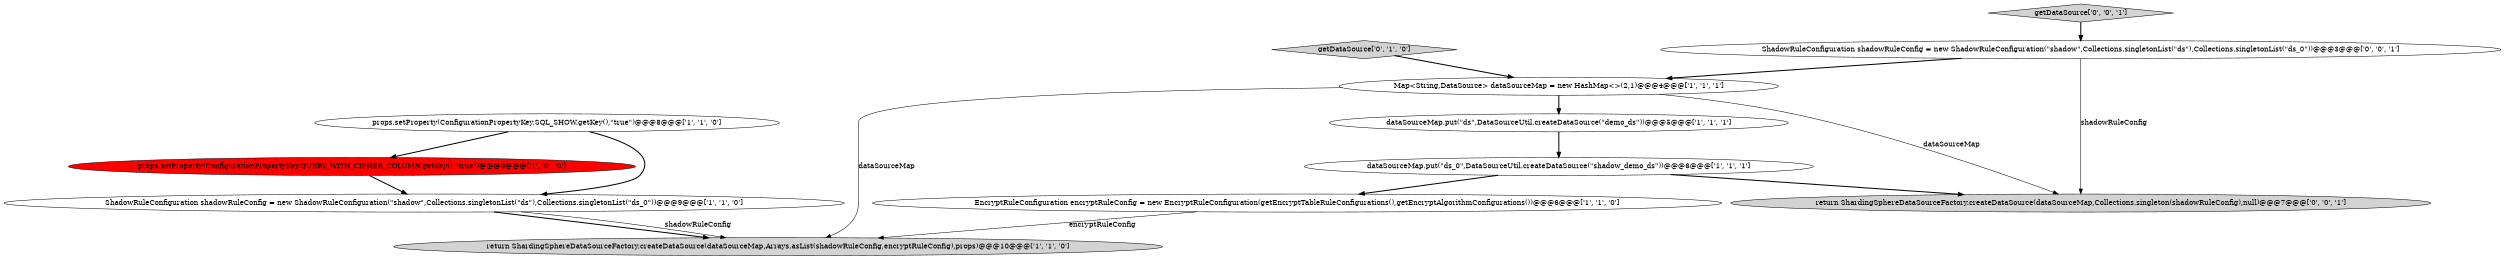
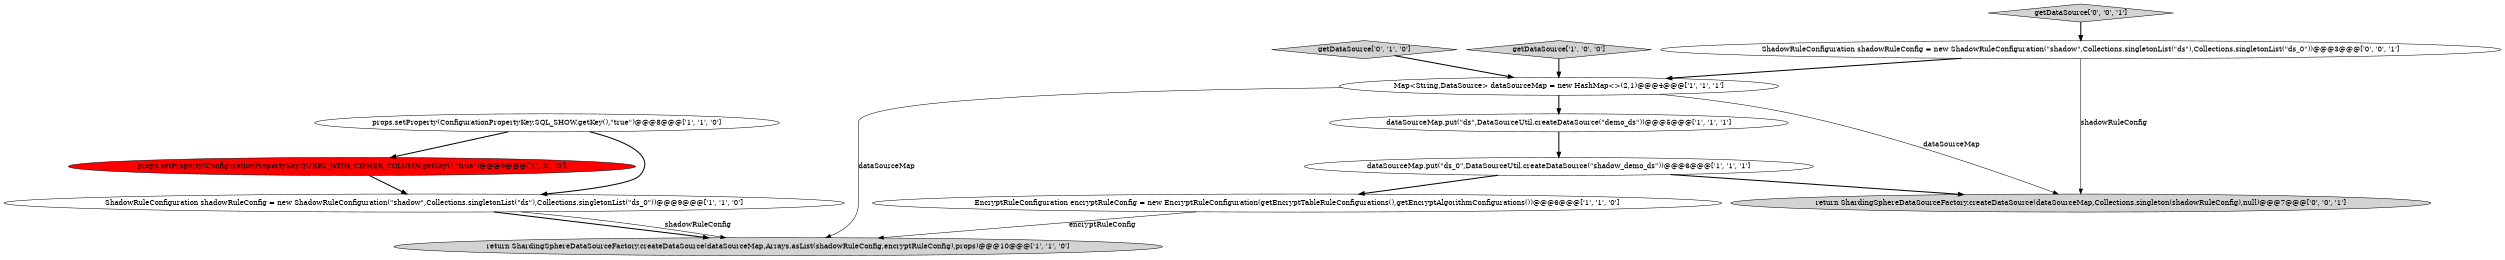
none -> (1559, 50)
